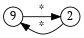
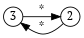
(13, 17) -> (13, 17)
